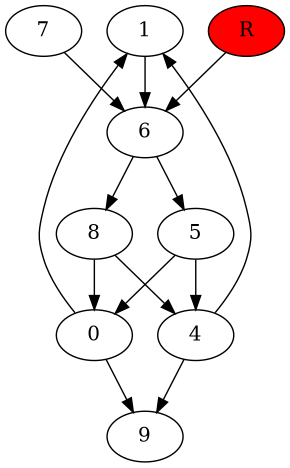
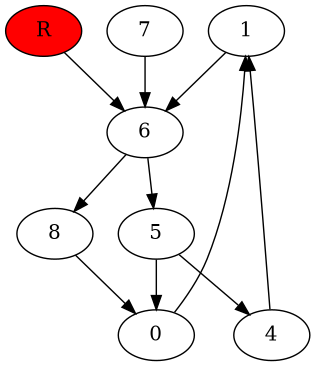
(139, 278) -> none
(145, 437) -> none
